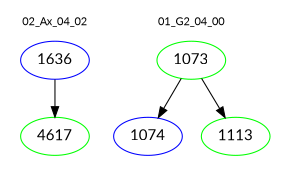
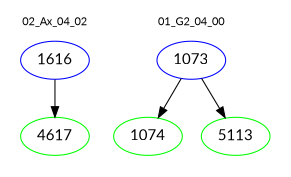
(55, 60) -> (55, 60)
(191, 60) -> (191, 60)
(148, 136) -> (148, 136)
(236, 136) -> (236, 136)
